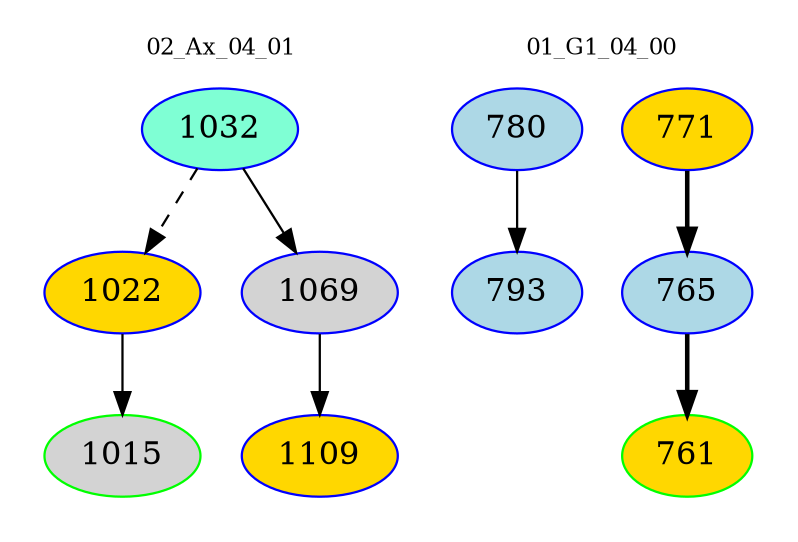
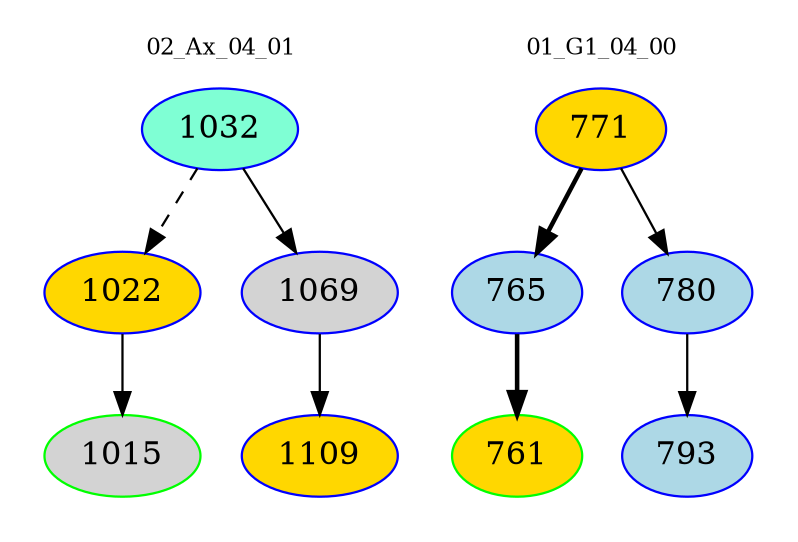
none -> (639, 201)
